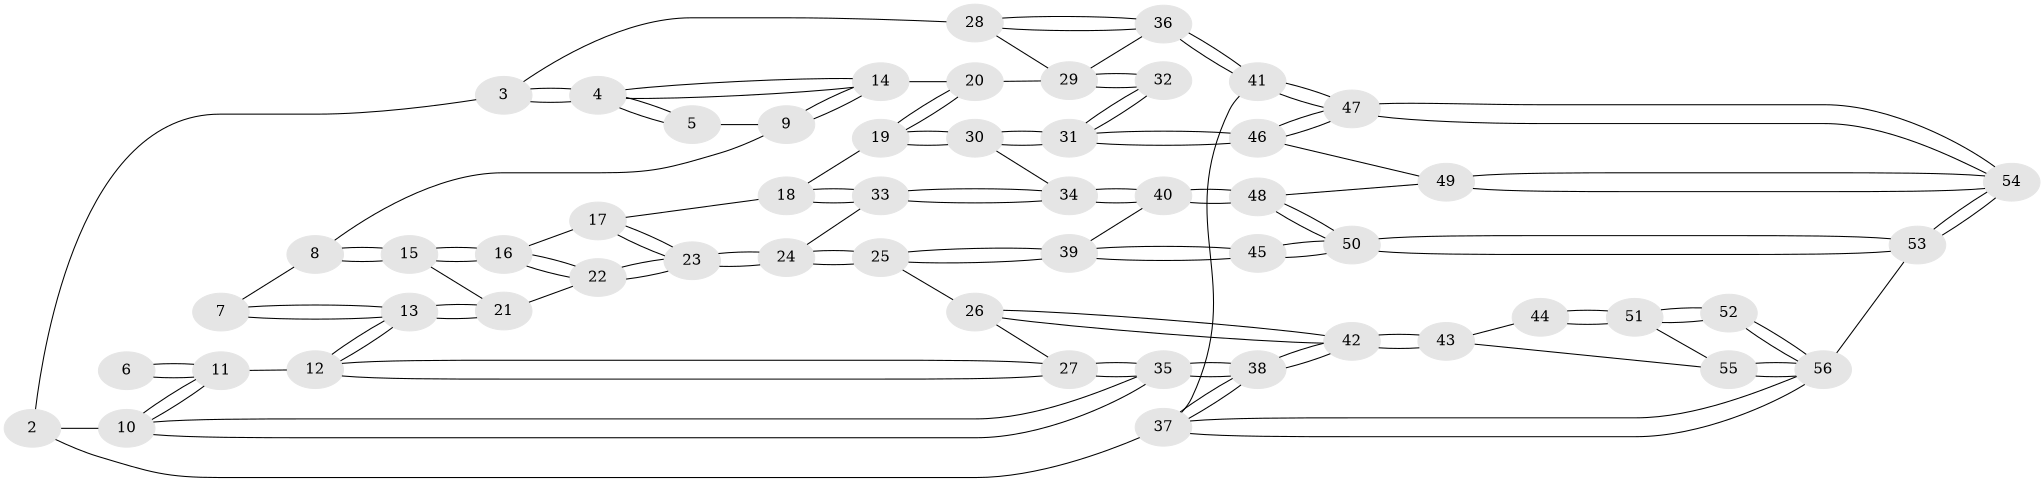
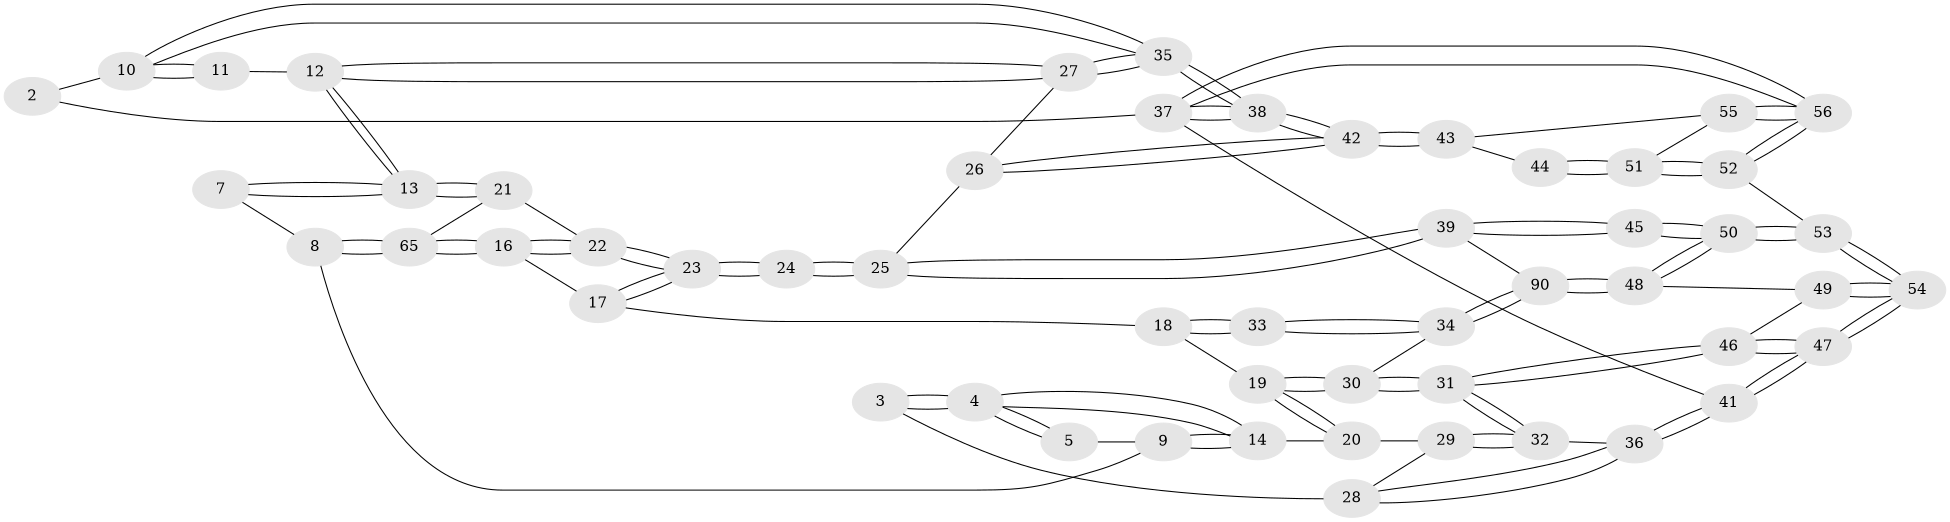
(1116, 52) -> (1588, 442)
(163, 130) -> none
(1163, 196) -> (1540, 286)
(834, 227) -> none
(409, 254) -> (409, 247)
(1870, 307) -> (1776, 201)
(127, 371) -> none
